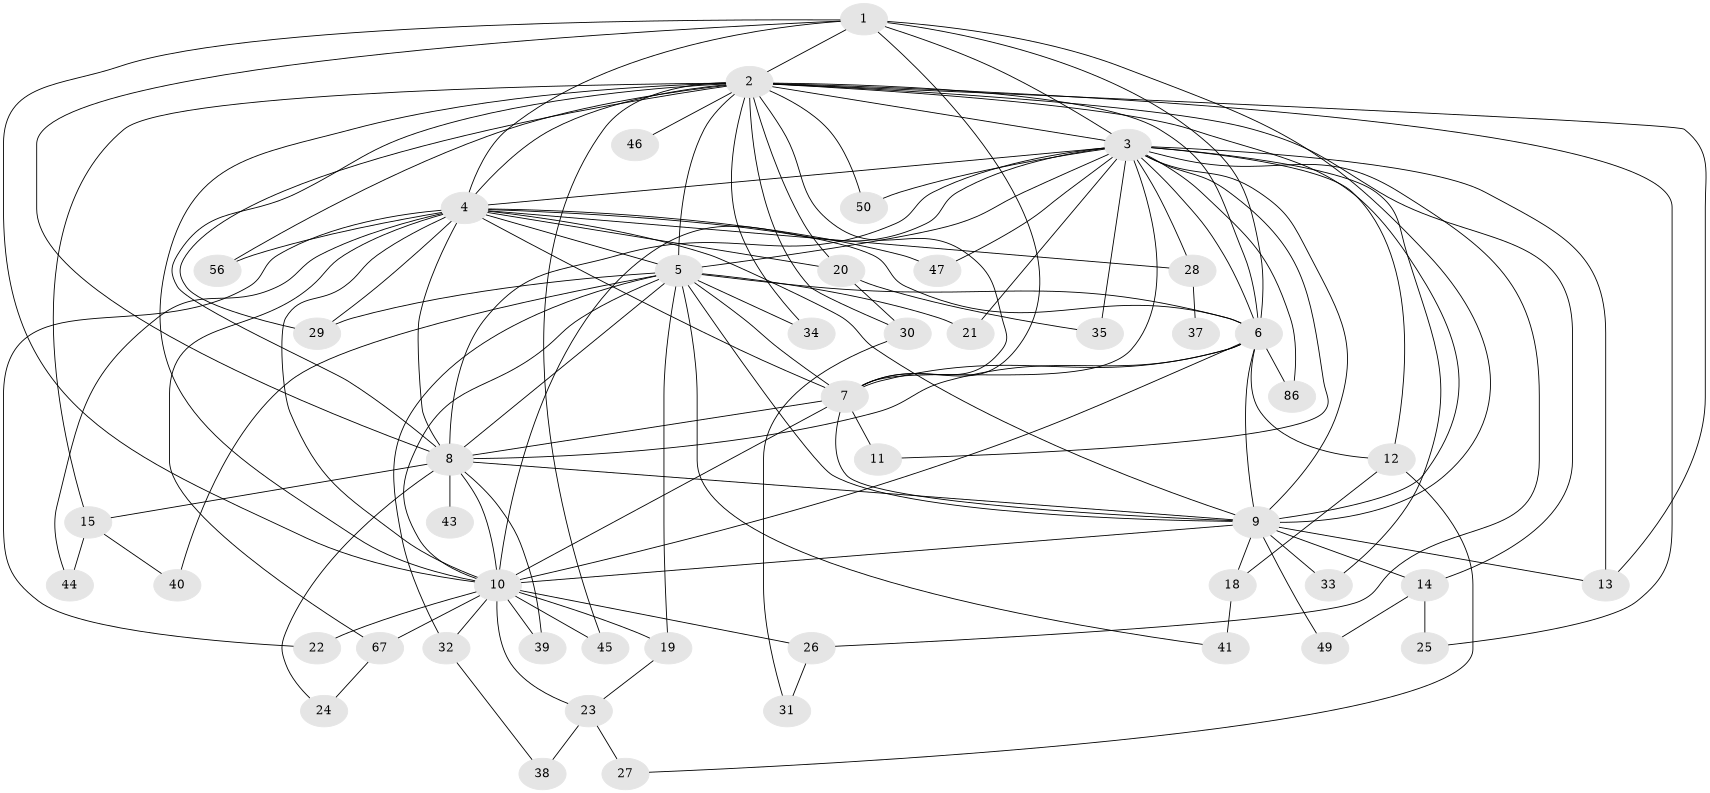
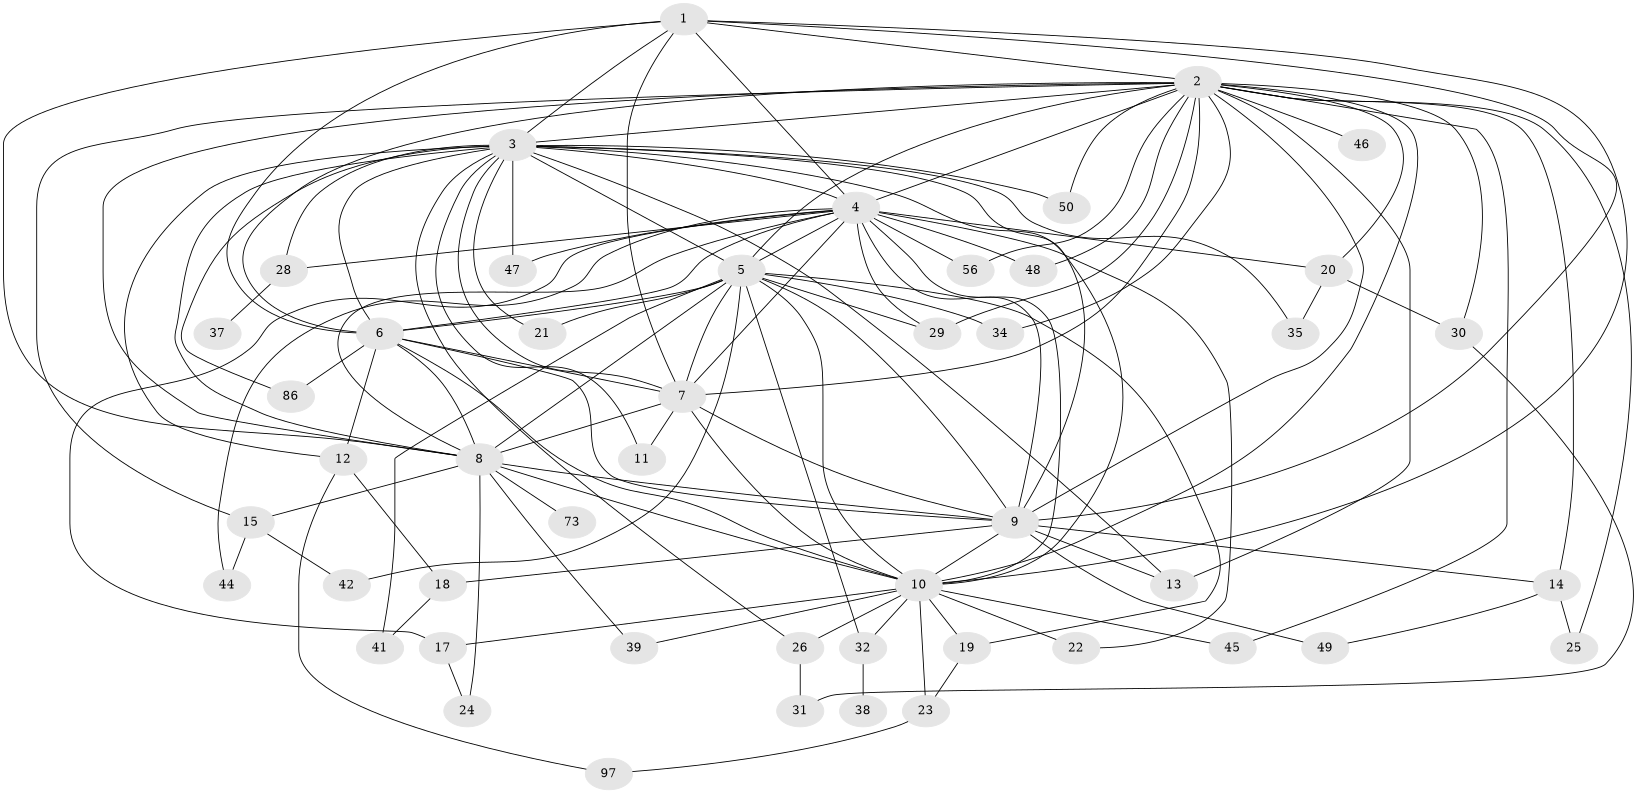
none -> (1033, 271)
(450, 522) -> (572, 522)
(177, 585) -> (347, 585)
(1329, 585) -> none
(380, 648) -> (443, 648)
(566, 743) -> none
(626, 774) -> (609, 774)
